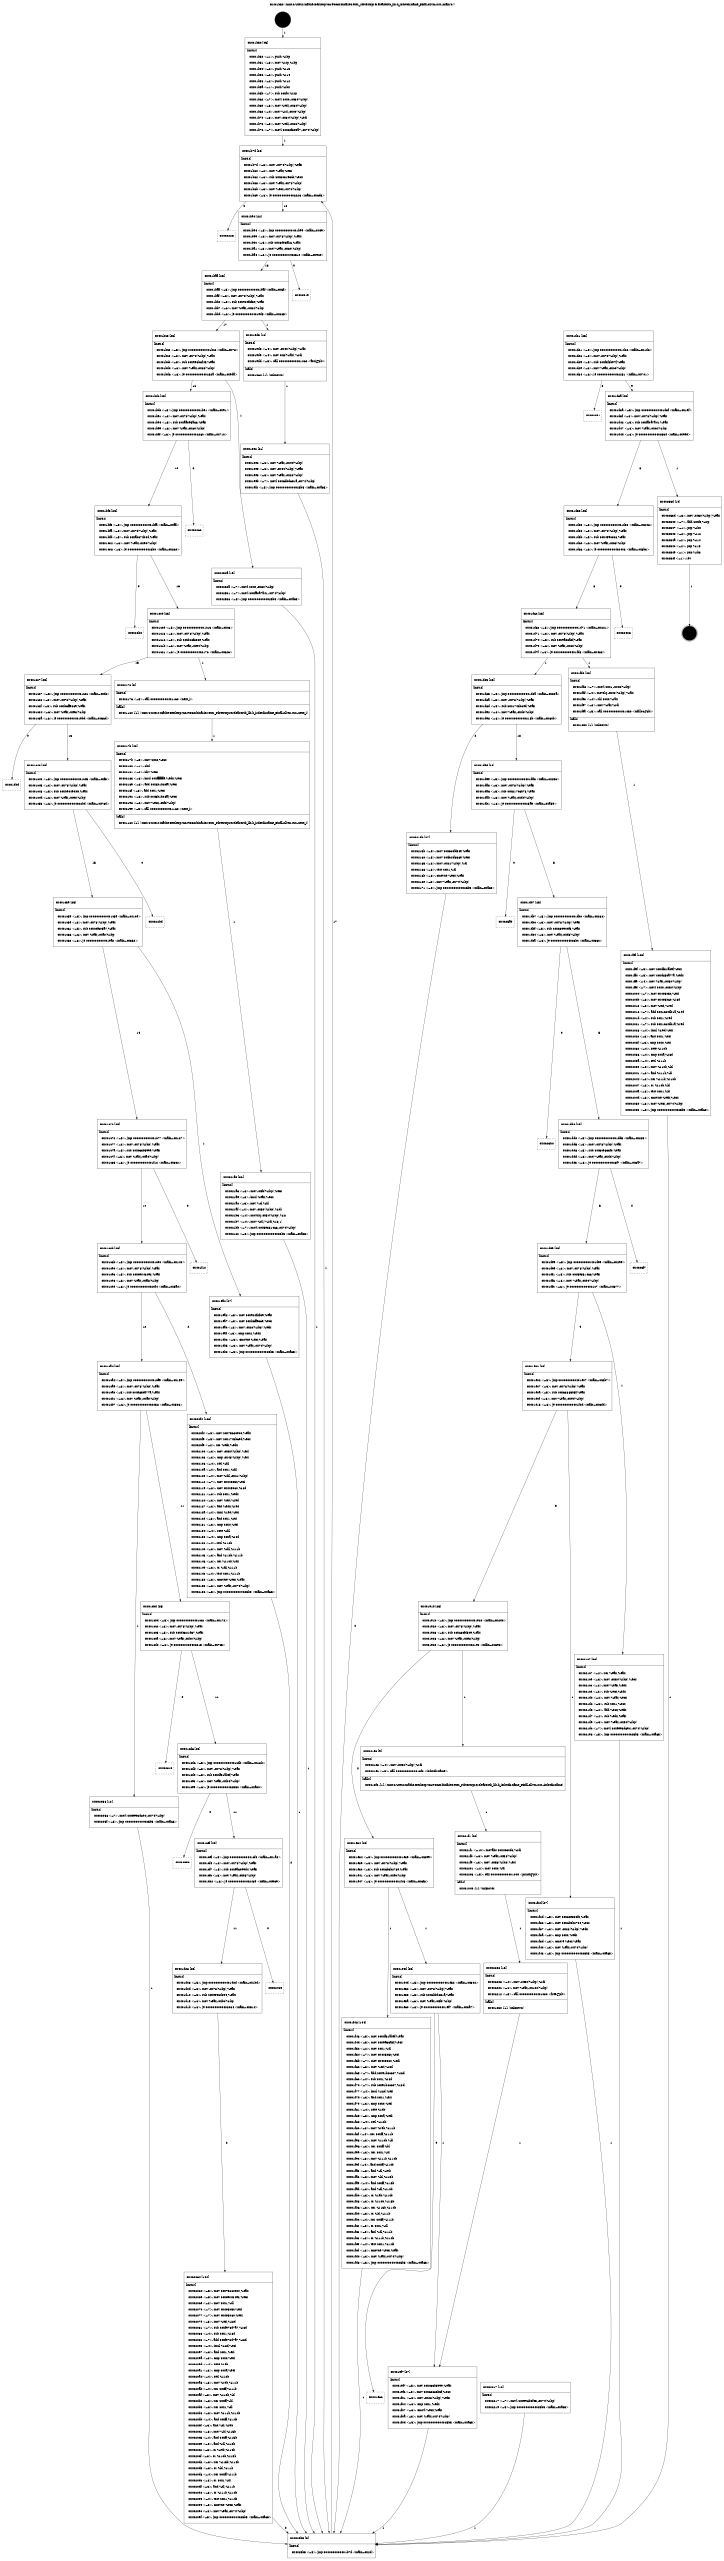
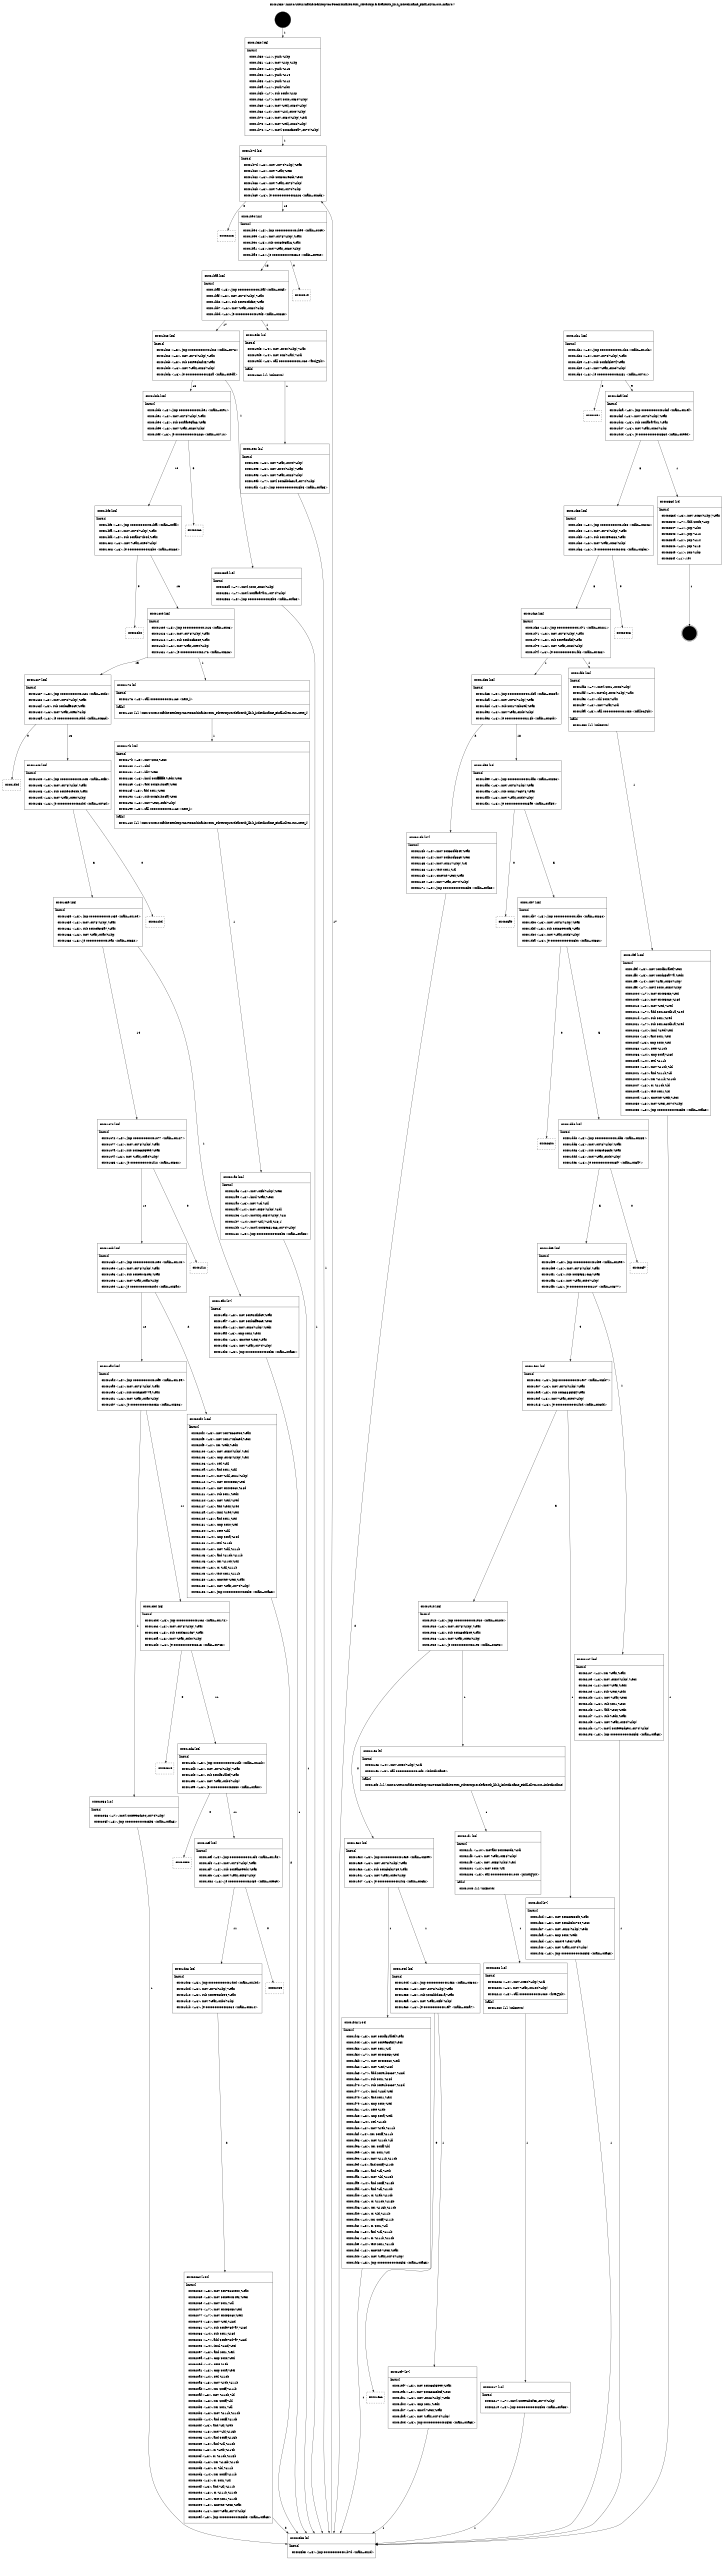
(94, 863) -> (94, 863)
(480, 2189) -> (525, 2197)
